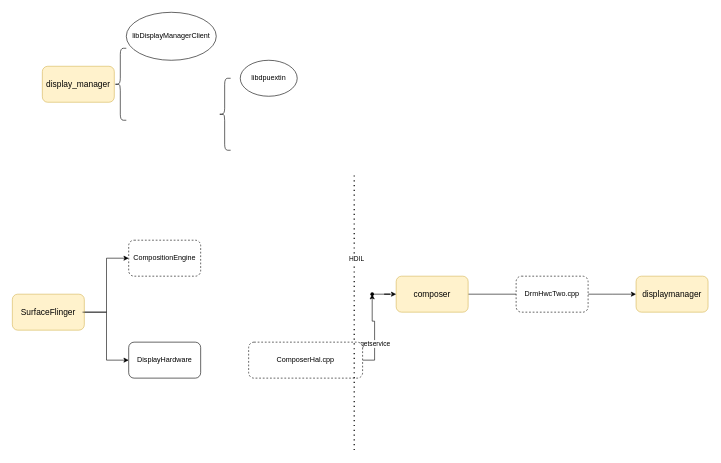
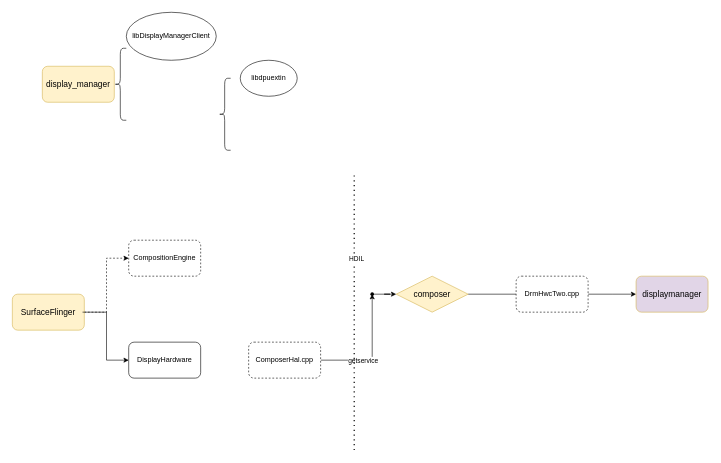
(107, 275) -> (107, 275)
(432, 294) -> (432, 294)
(672, 294) -> (672, 294)
(306, 360) -> (285, 360)
